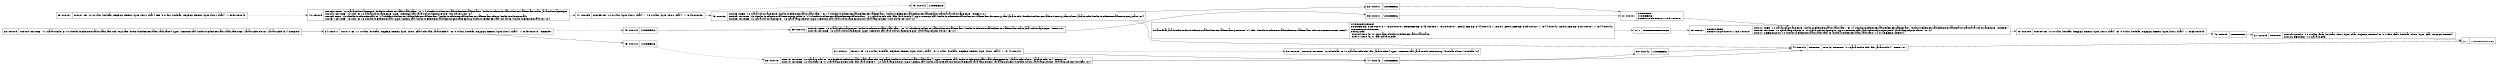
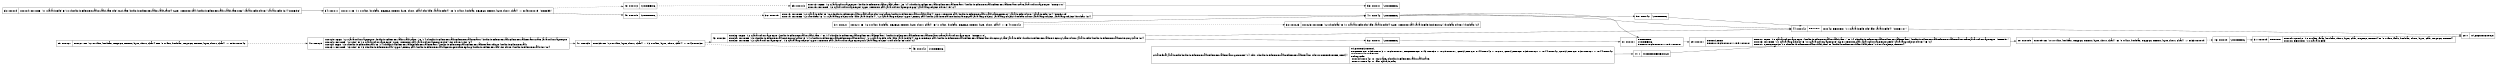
(1509, 16) -> (1522, 14)
(723, 30) -> (723, 6)
(2483, 41) -> (2482, 35)
